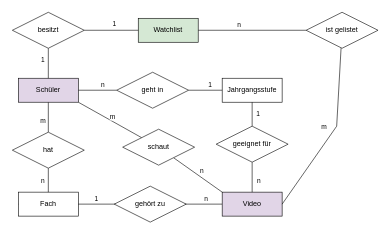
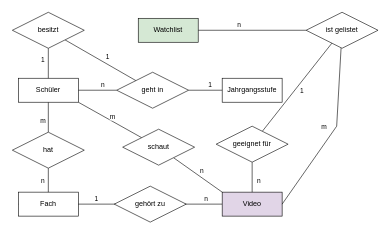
(111, 30) -> (100, 60)
(48, 90) -> (48, 90)
(252, 114) -> (297, 87)
